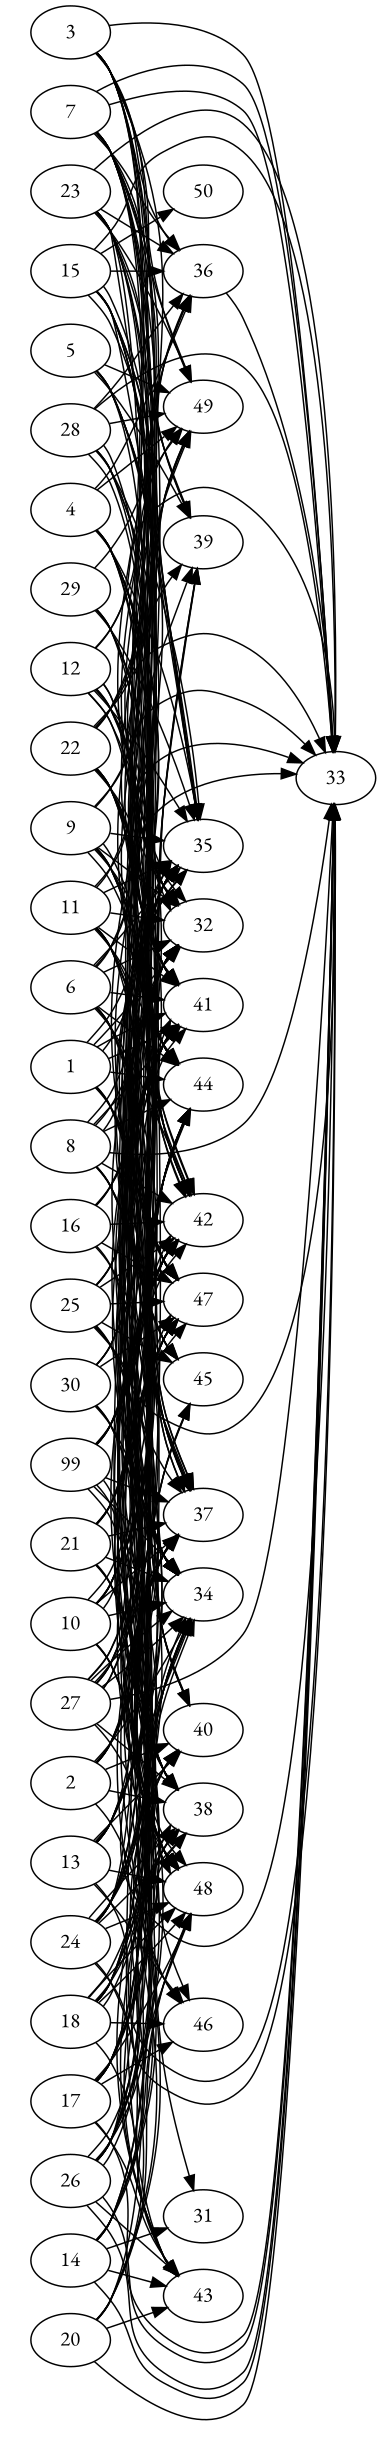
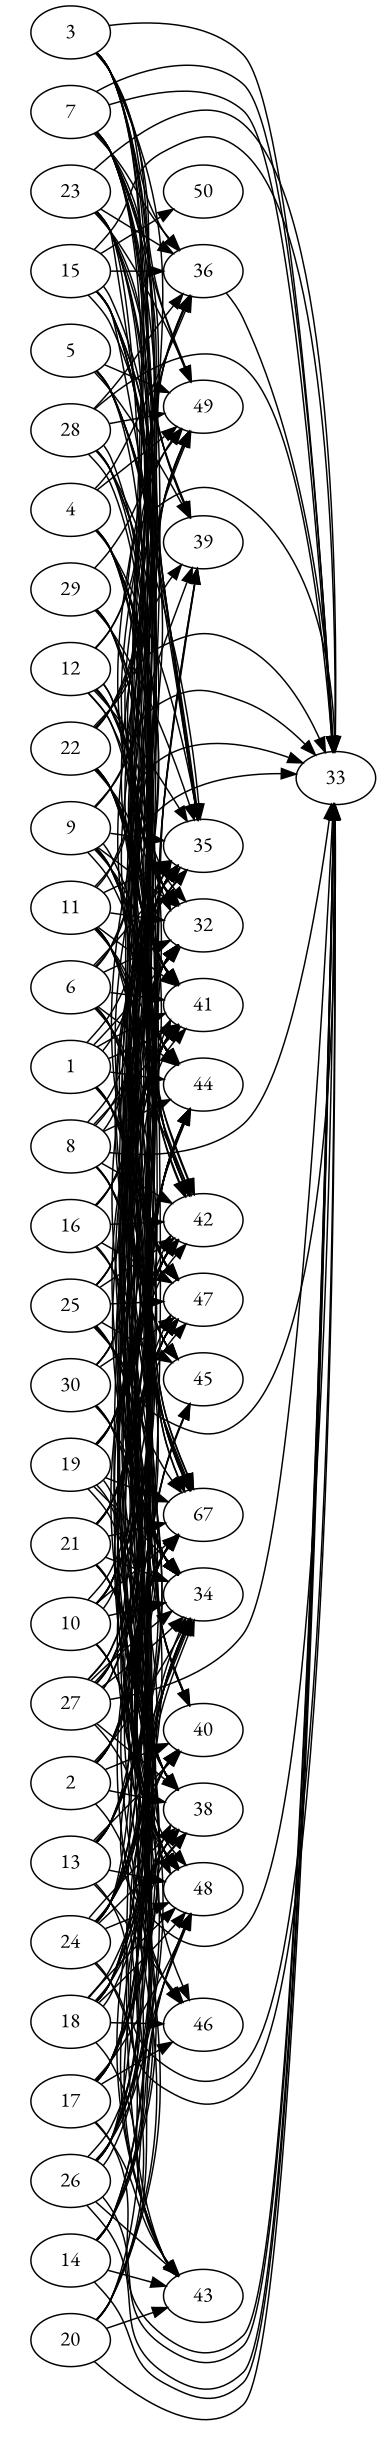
(71, 1465) -> (71, 1465)
(203, 1515) -> (203, 1515)
(203, 2216) -> none
